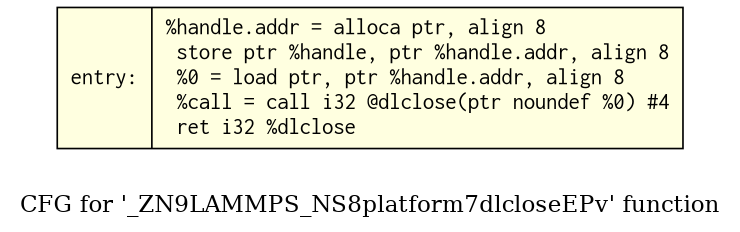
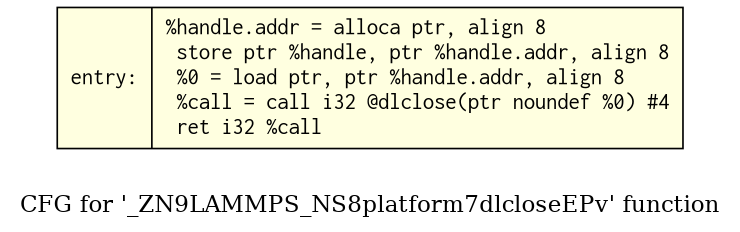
(261, 127) -> (244, 127)
